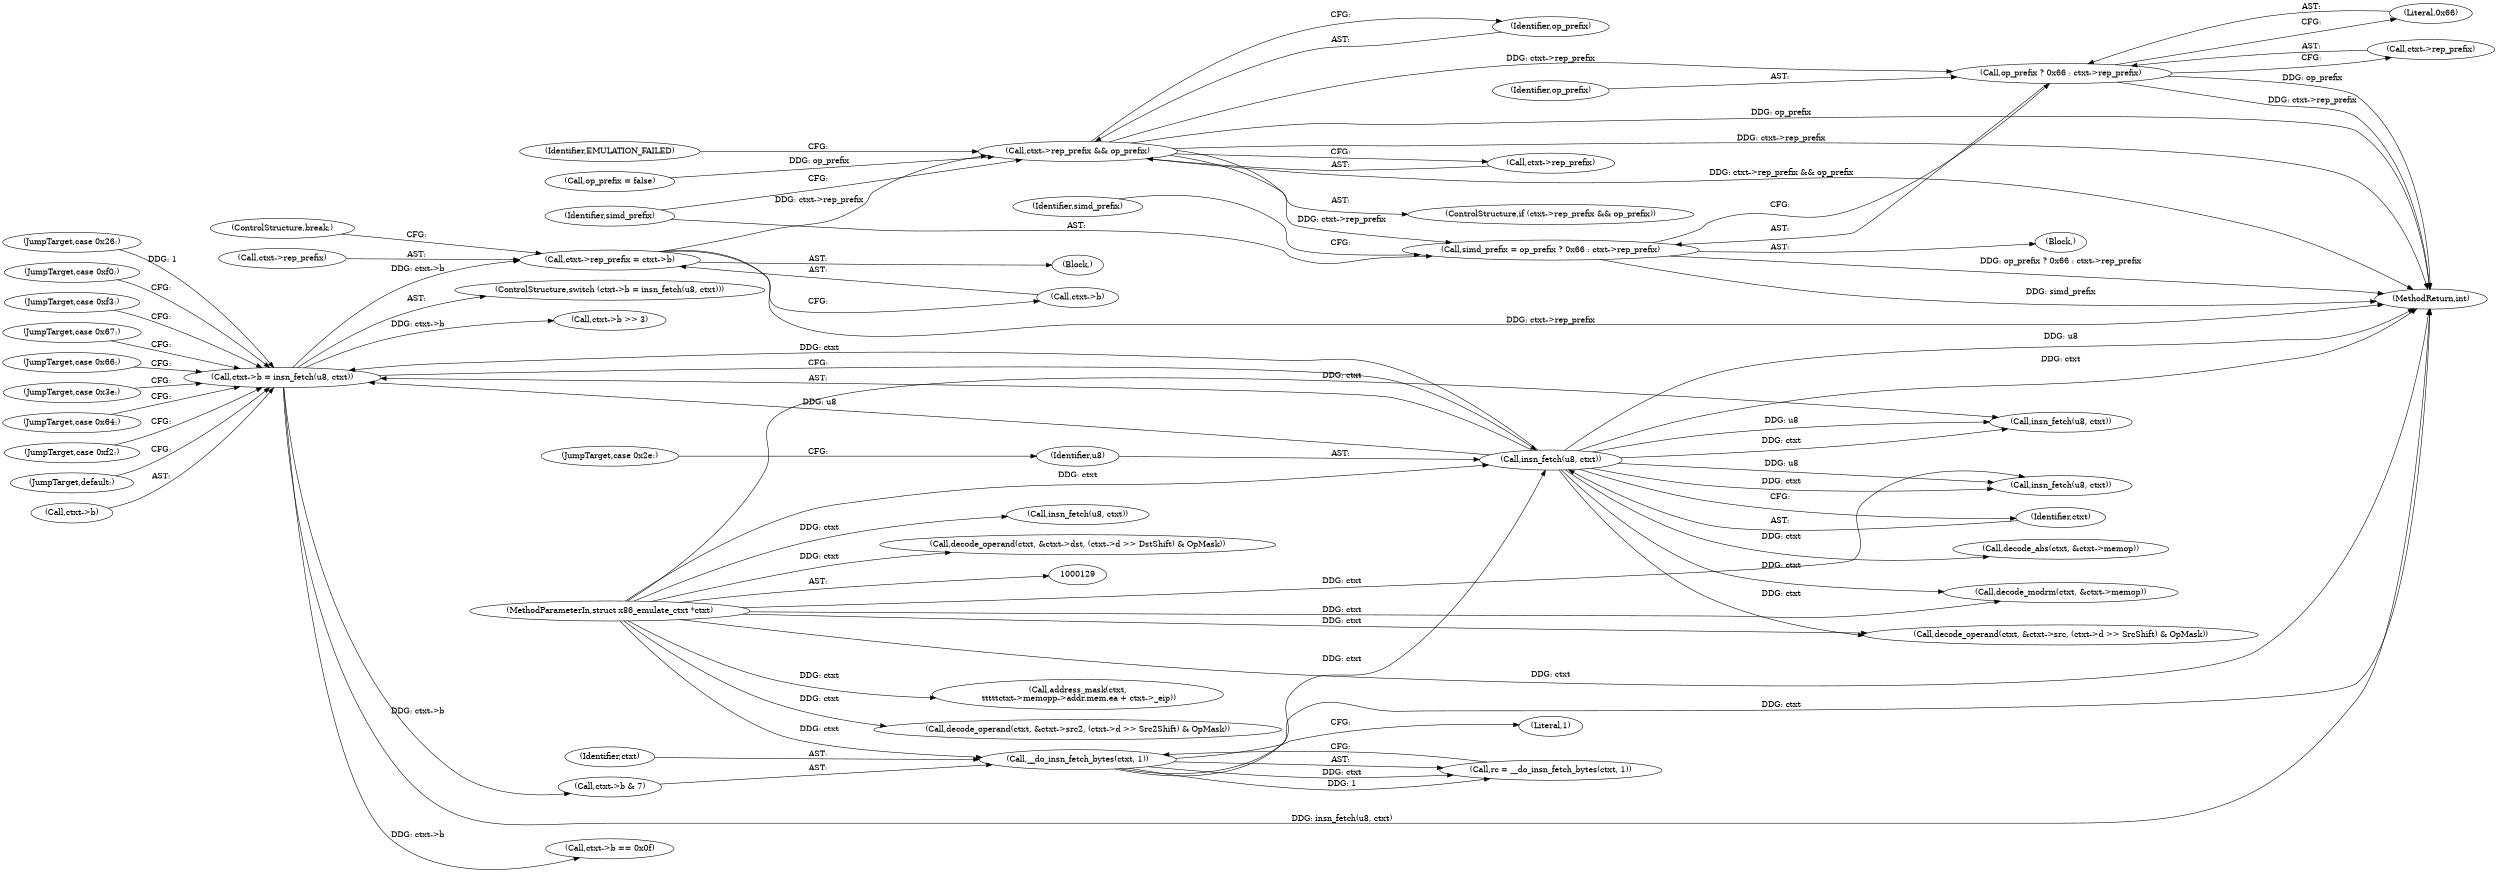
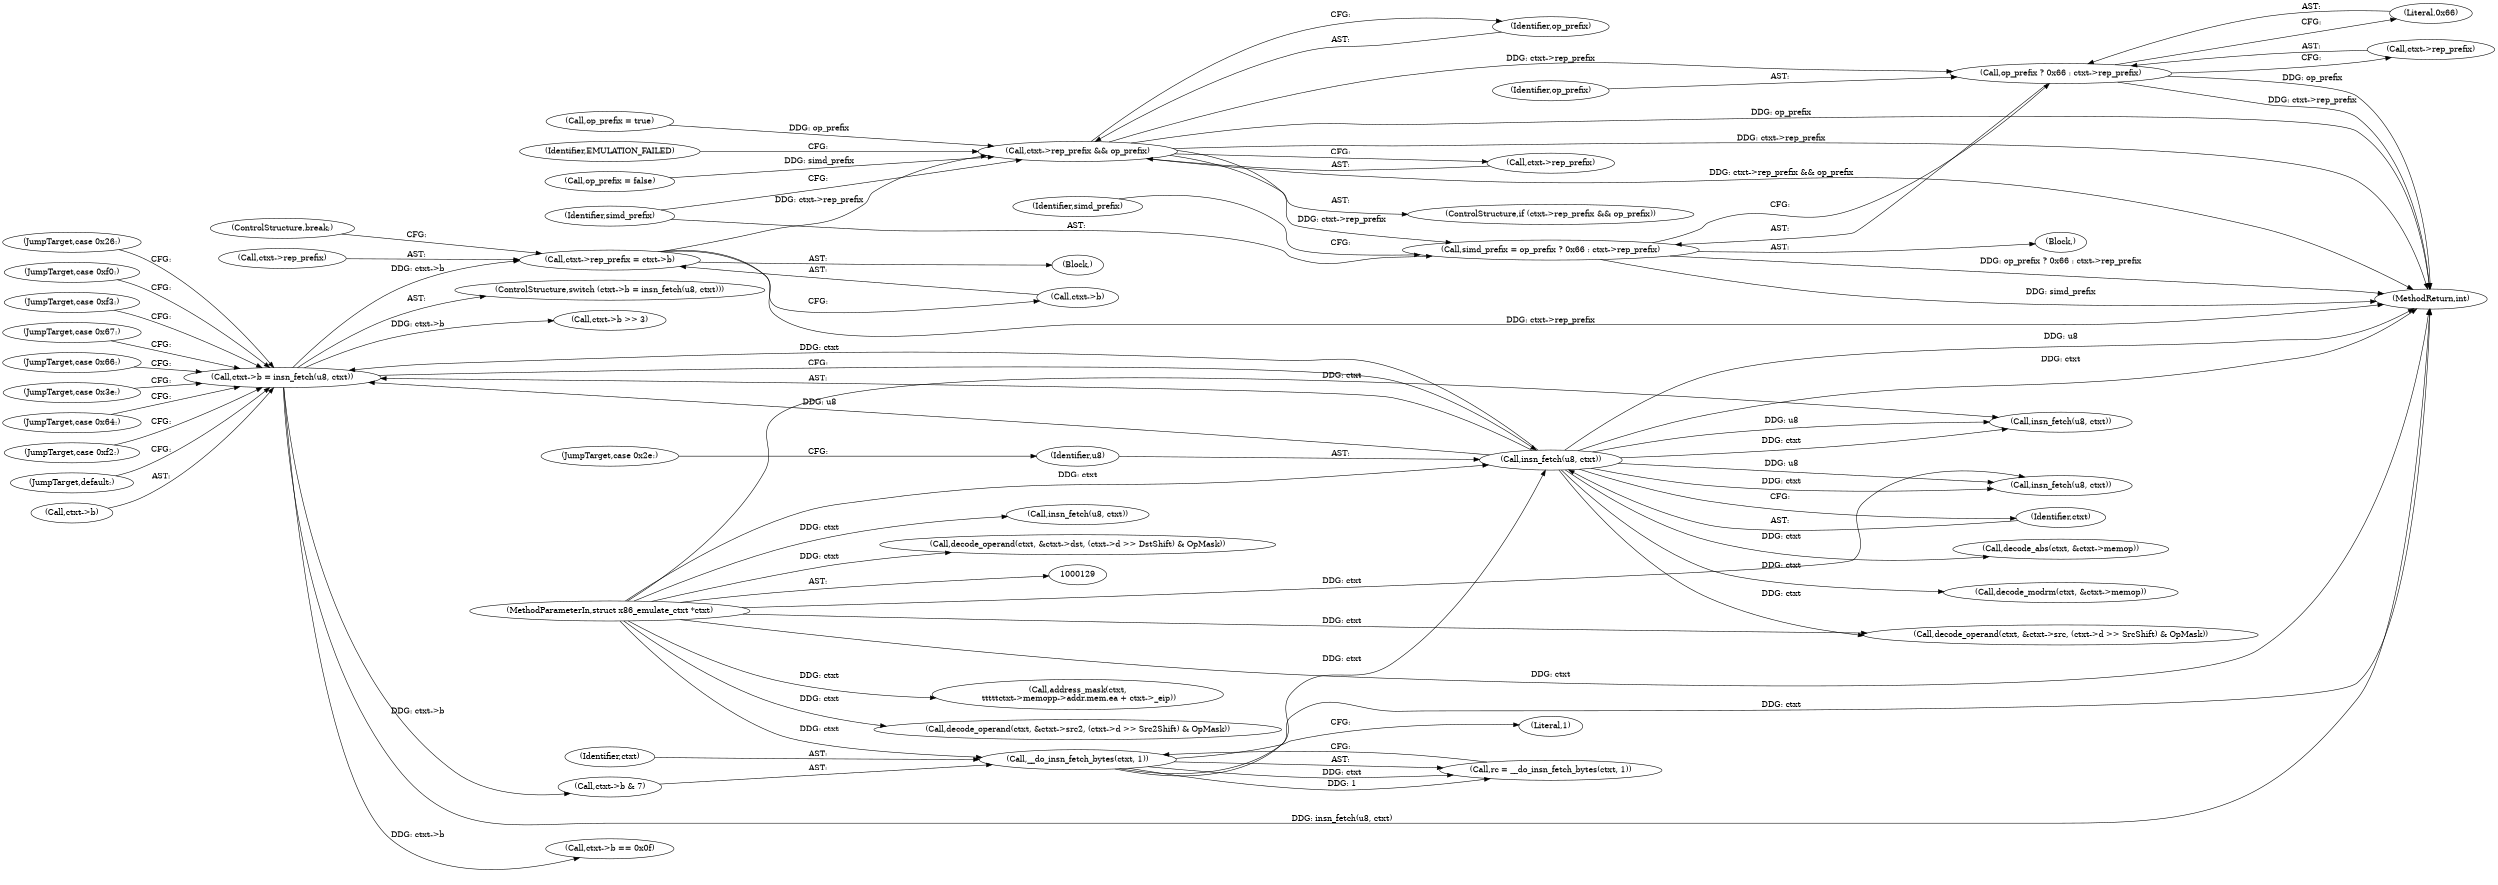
none -> (610, 121)
(819, 161) -> (819, 161)
(163, 260) -> (163, 260)
(1373, 615) -> none
